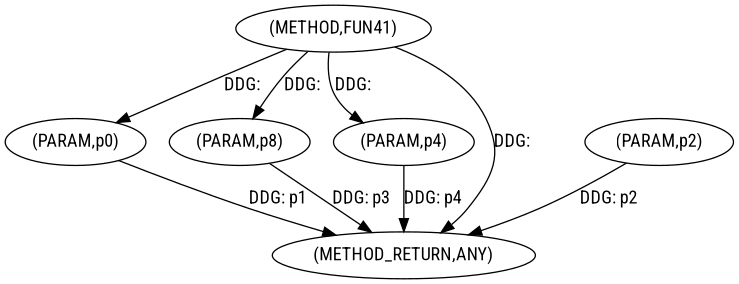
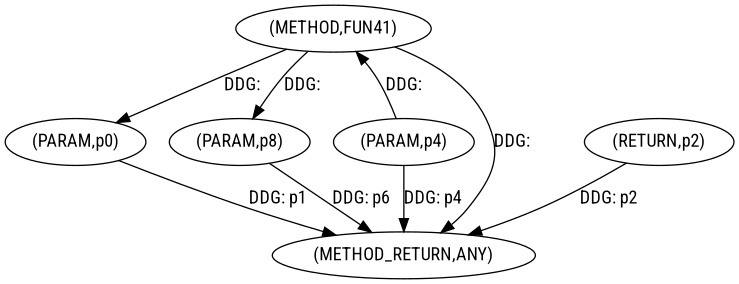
(332, 87) -> (383, 89)
(659, 142) -> (659, 142)
(362, 199) -> (362, 199)
